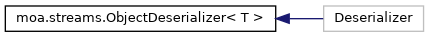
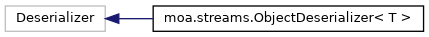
(306, 19) -> (136, 19)
